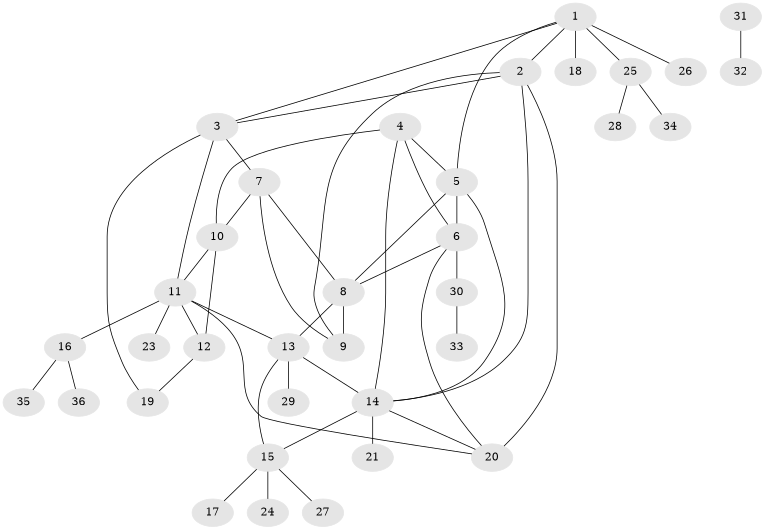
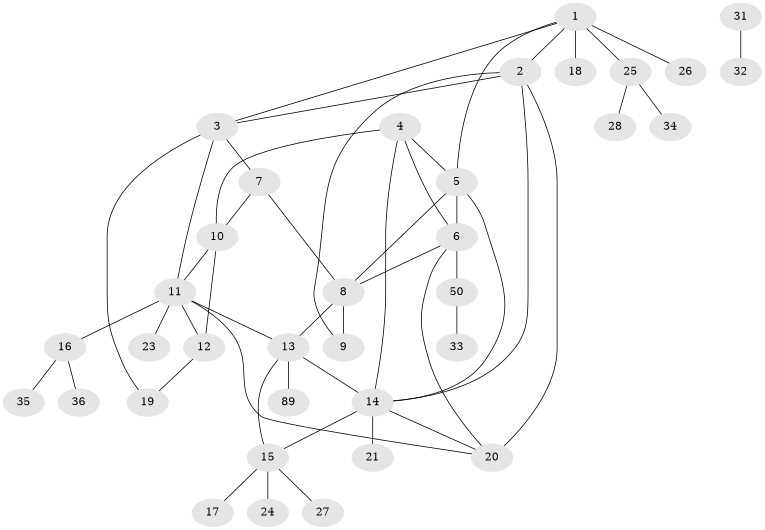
(276, 277) -> none
(457, 292) -> (457, 292)
(289, 403) -> (289, 403)
